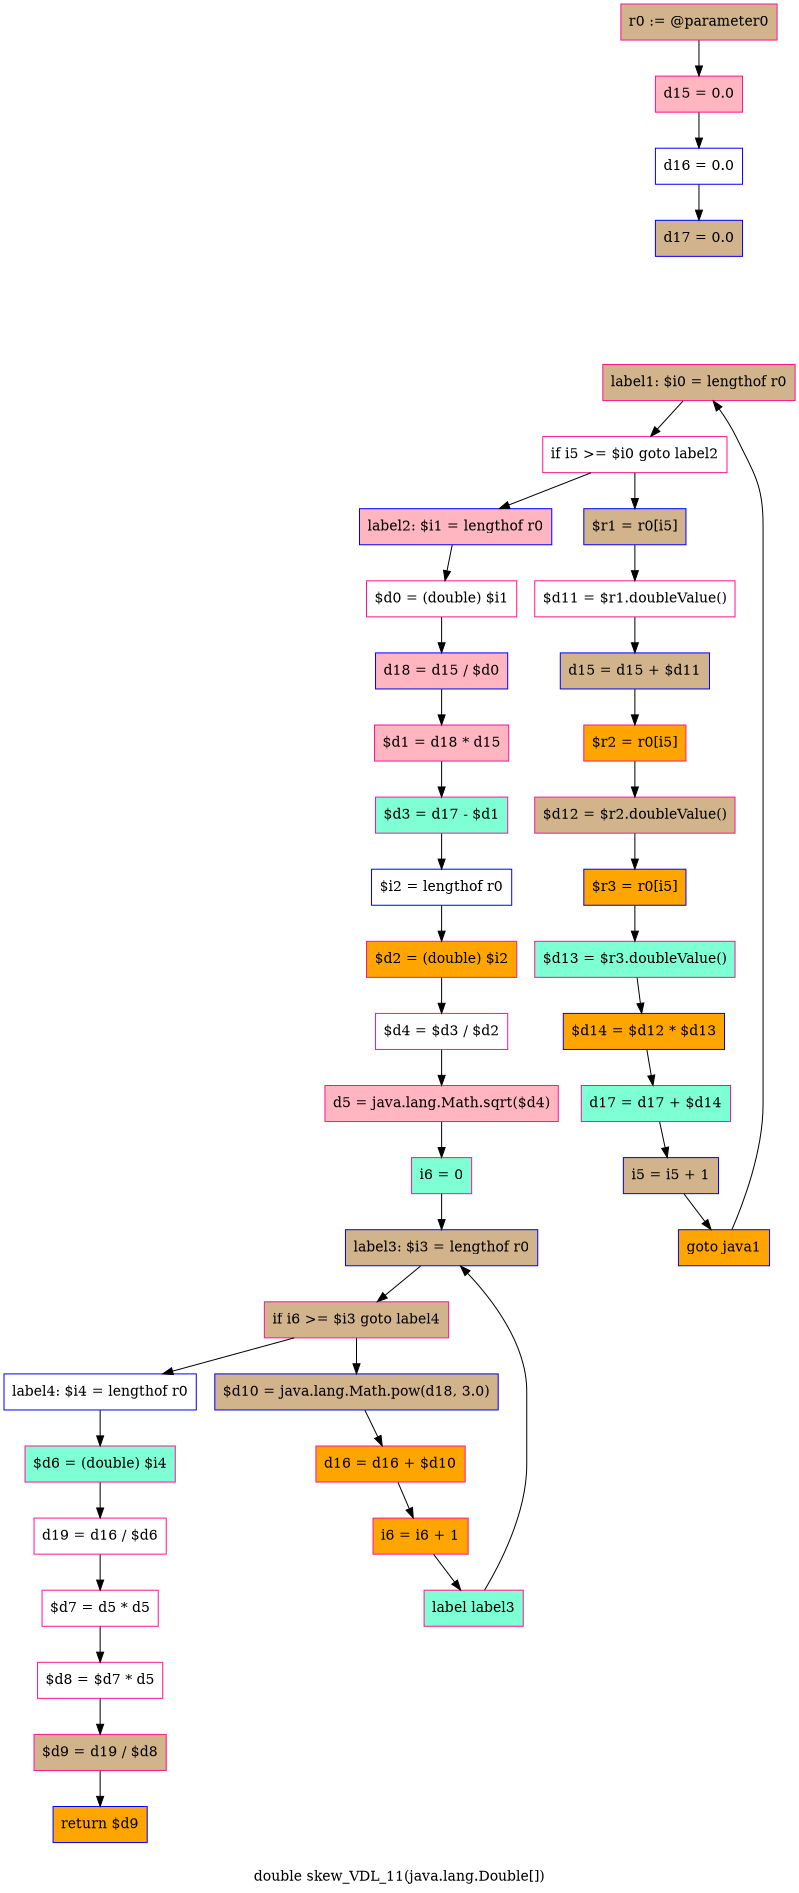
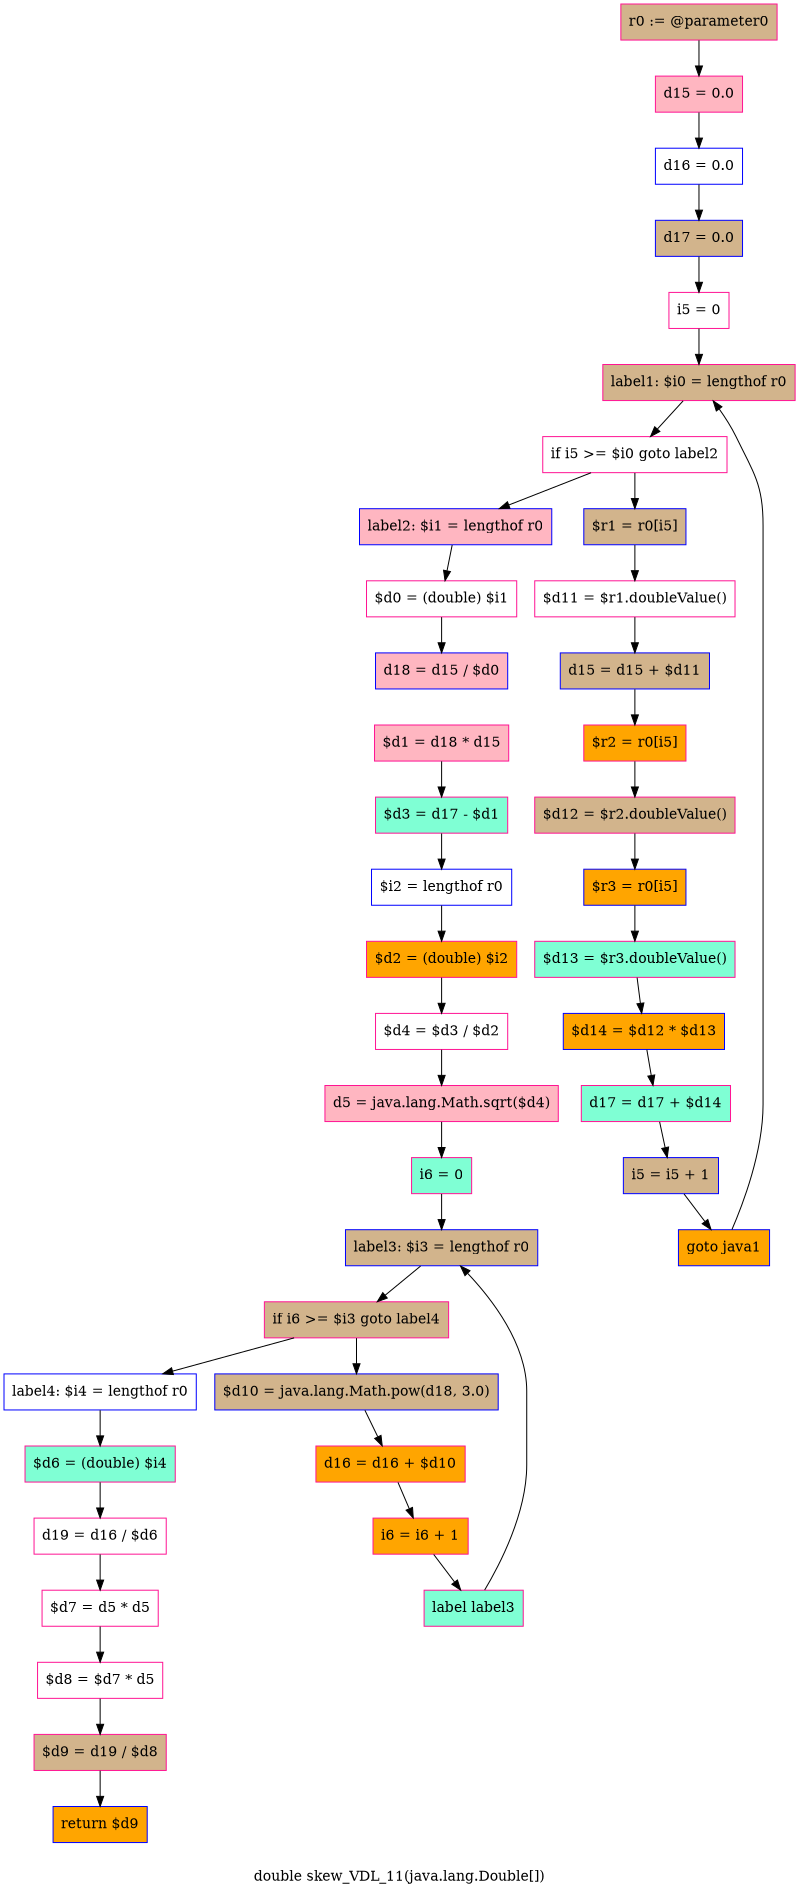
none -> (699, 310)
(442, 702) -> none
